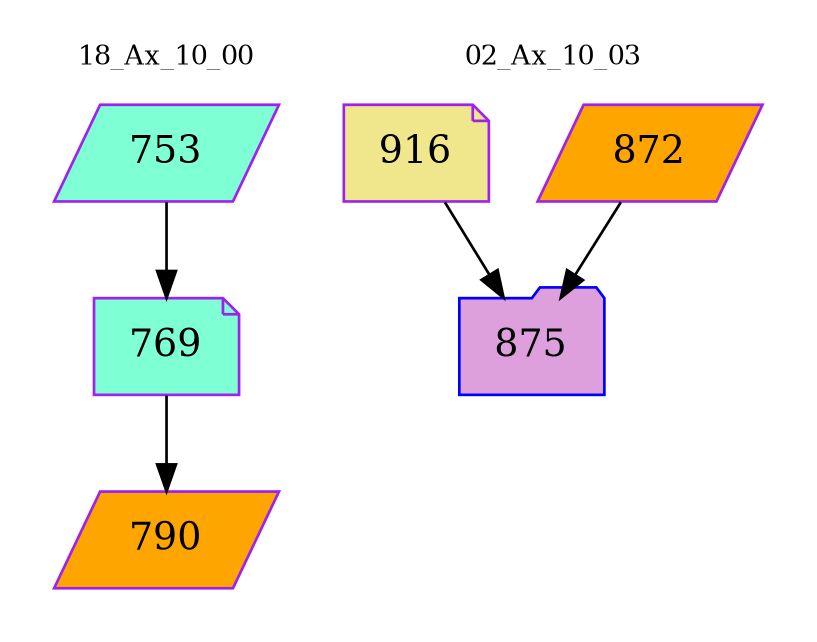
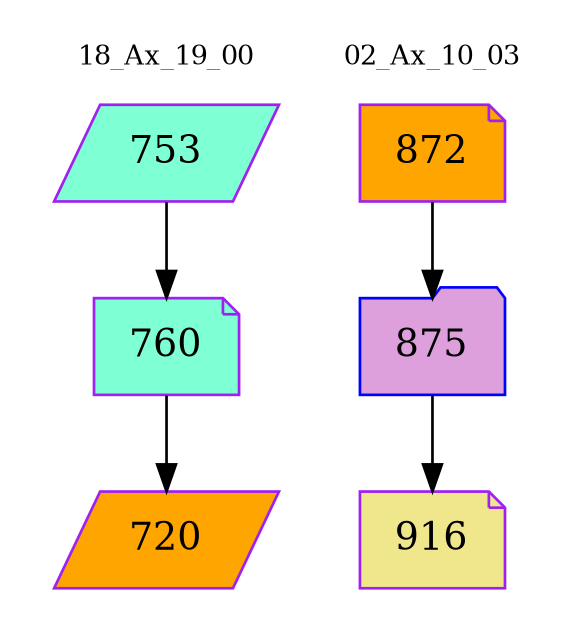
(167, 58) -> (167, 58)
(650, 153) -> (432, 153)
(467, 239) -> (432, 430)
(167, 347) -> (167, 347)
(167, 540) -> (167, 540)
